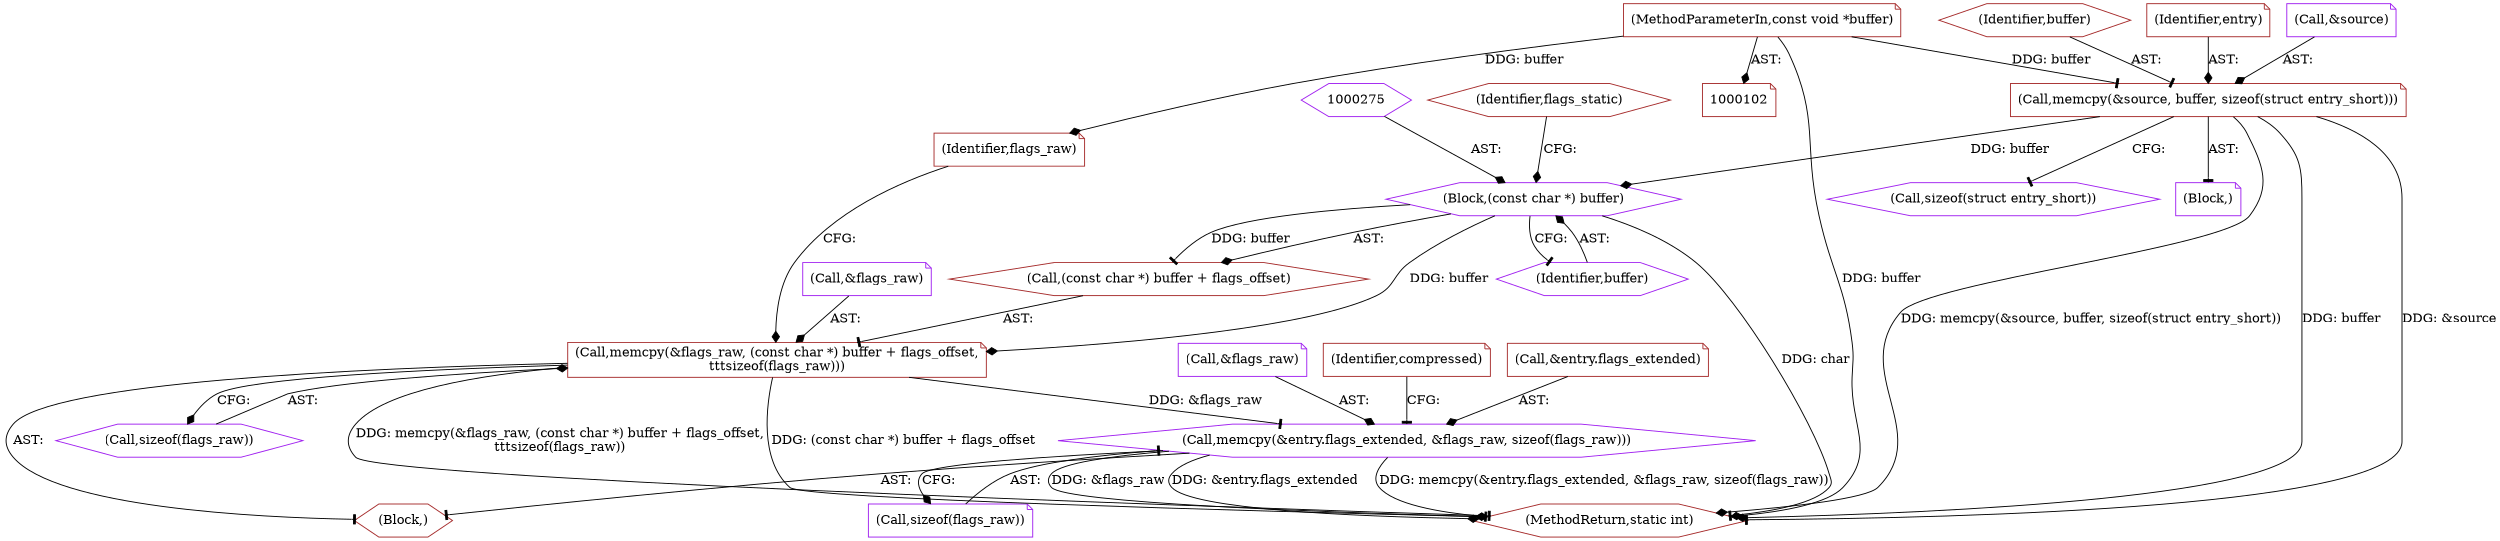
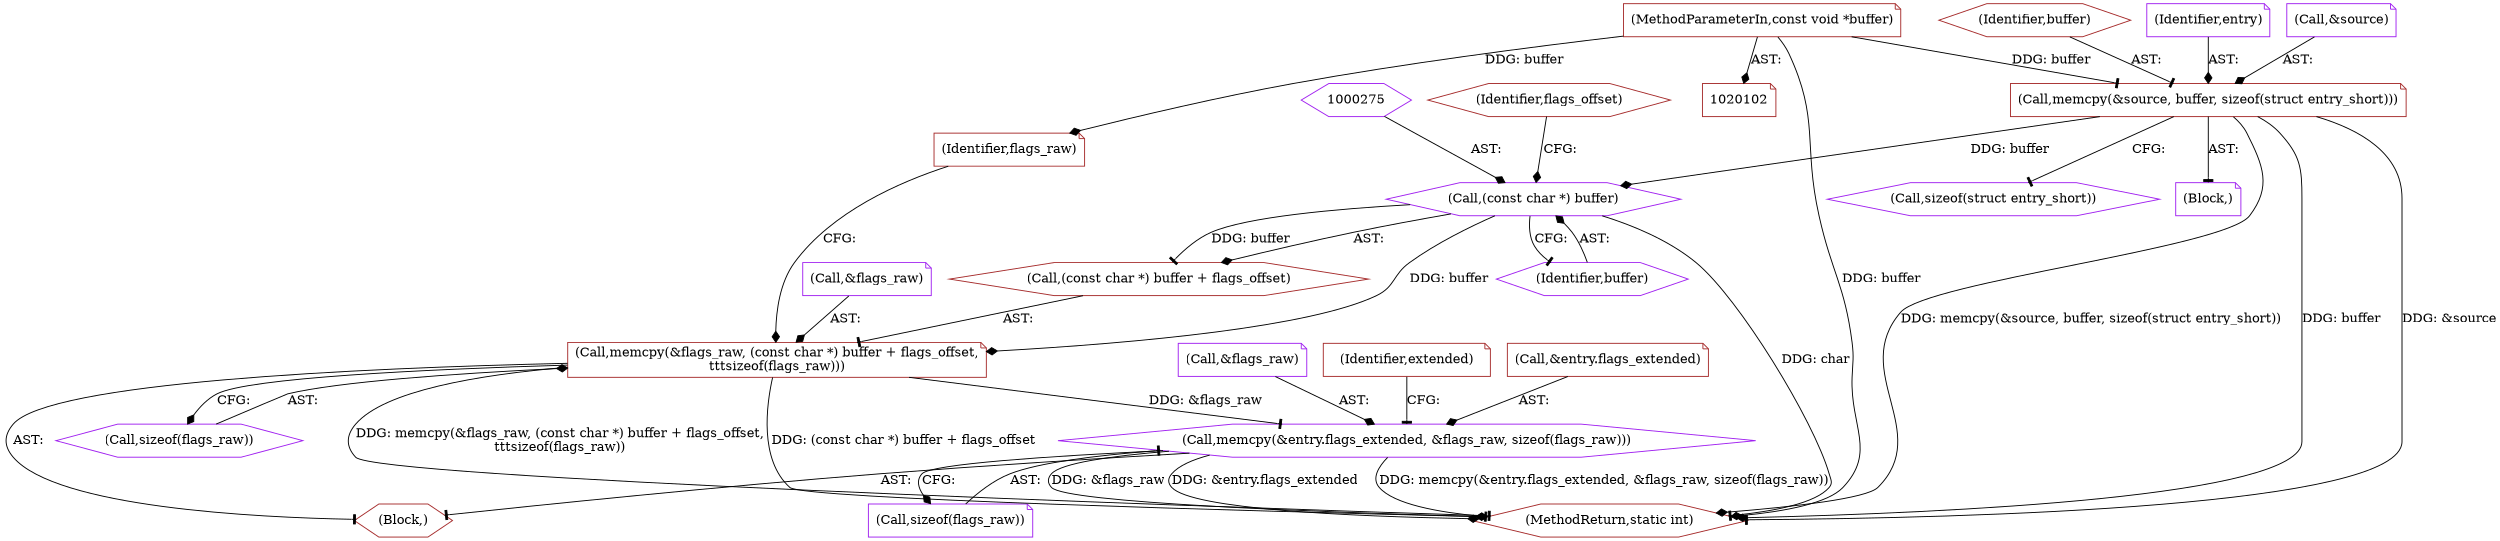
(2208, 20) -> (2208, 20)
(1549, 100) -> (1549, 100)
(1739, 100) -> (1739, 100)
(1534, 199) -> (1534, 199)
(1407, 360) -> (1407, 360)
